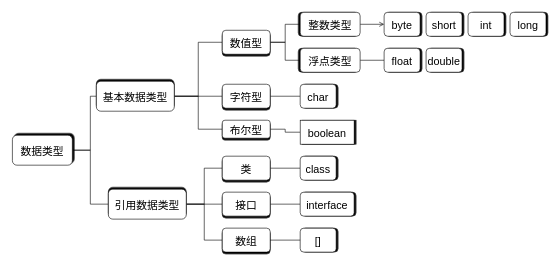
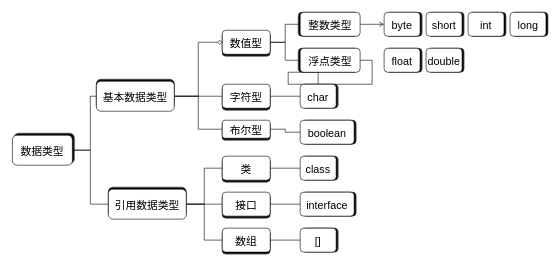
(219, 42) -> (217, 42)
(377, 60) -> (367, 84)
(327, 132) -> (327, 132)
